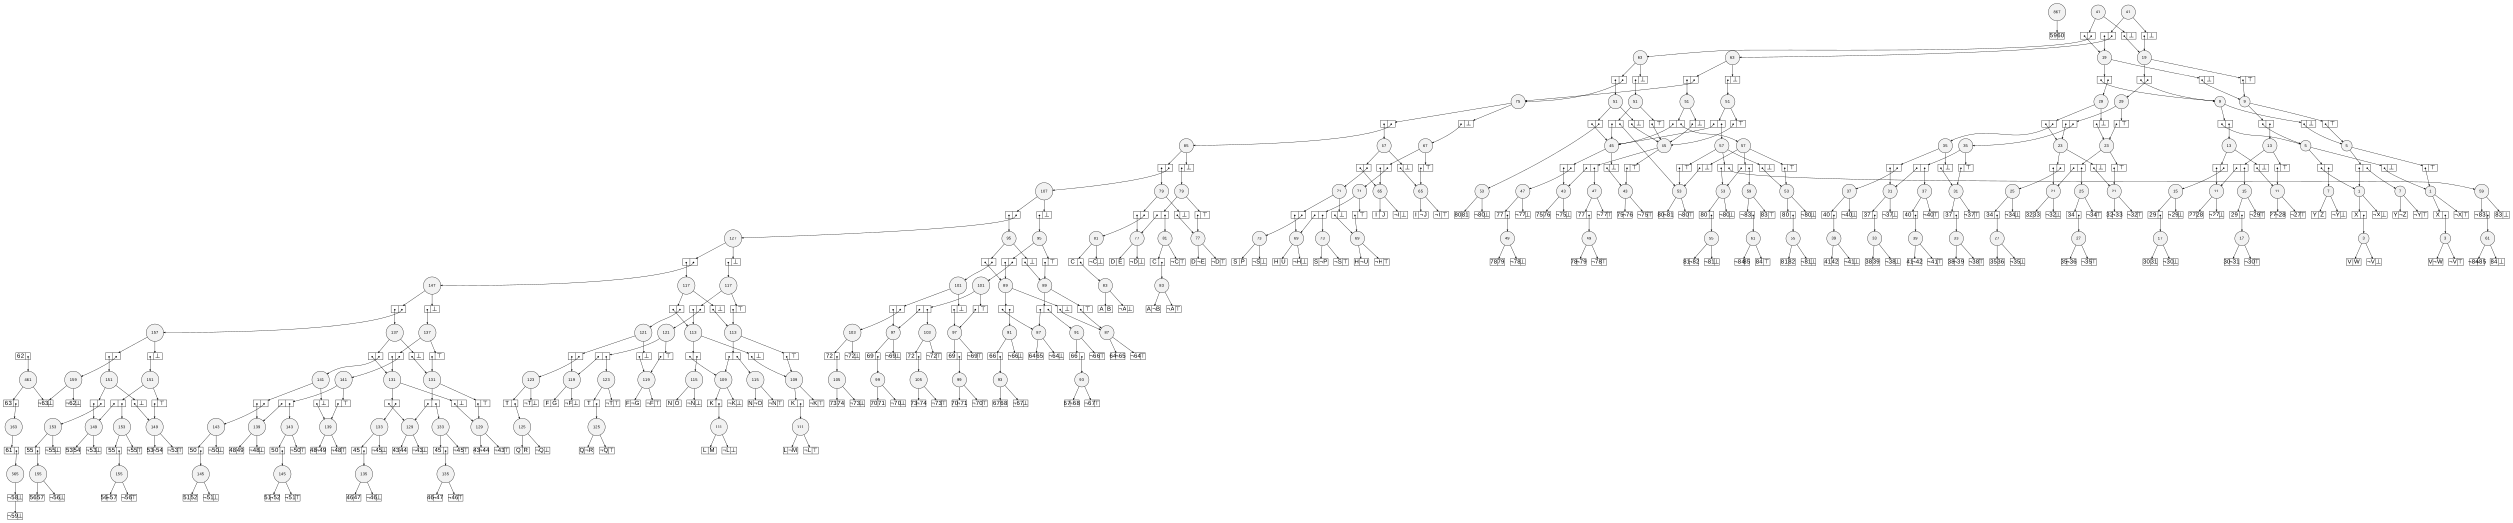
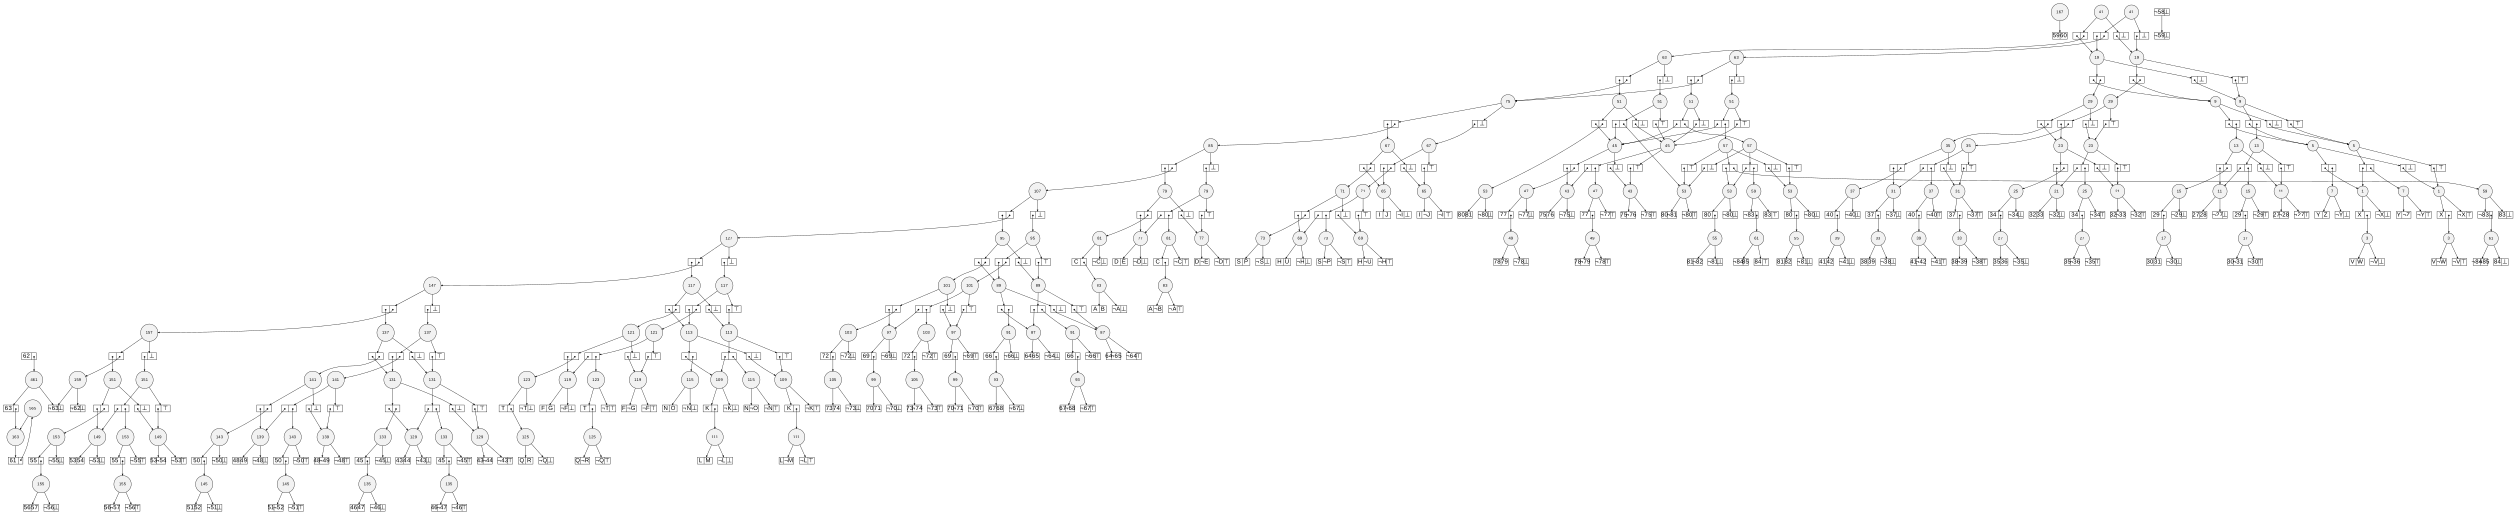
(2057, 12) -> (2060, 12)
(15, 488) -> (25, 422)
